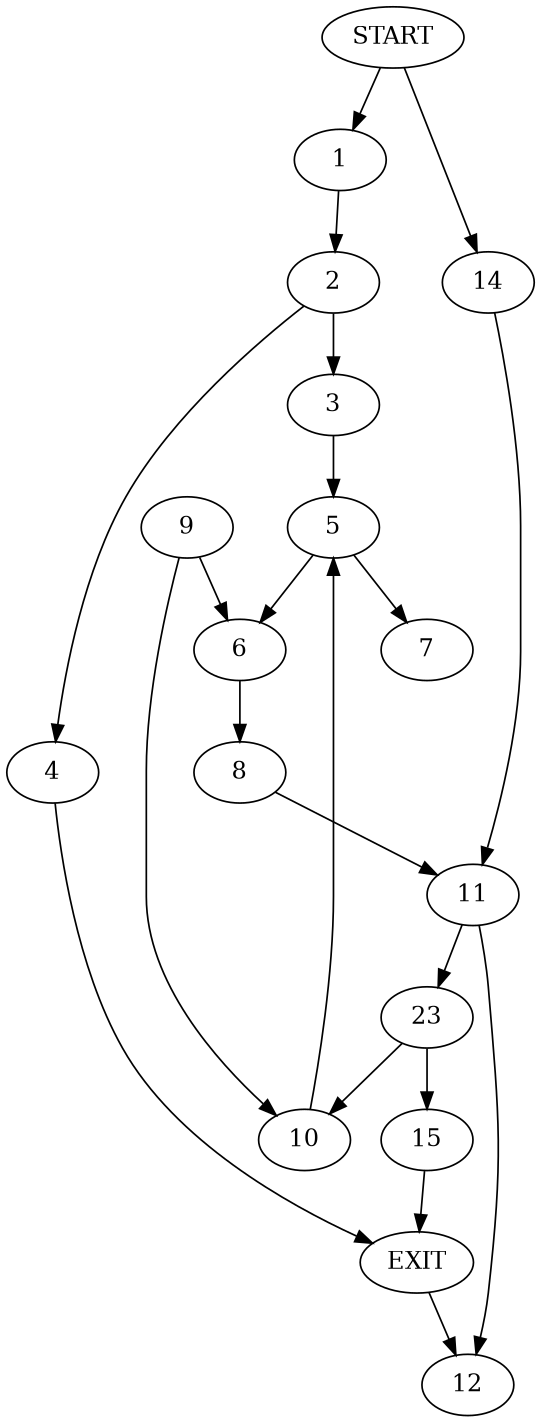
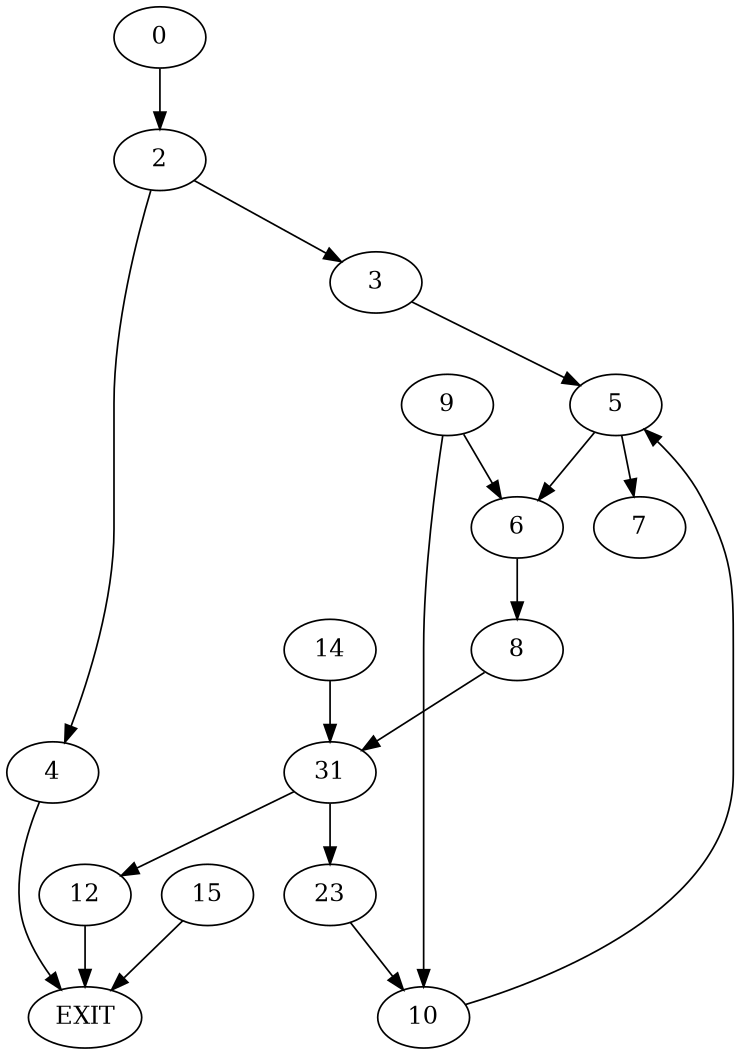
(393, 37) -> none
(340, 160) -> (160, 37)
(473, 895) -> (330, 772)
(427, 1070) -> none
(439, 1316) -> (85, 948)
